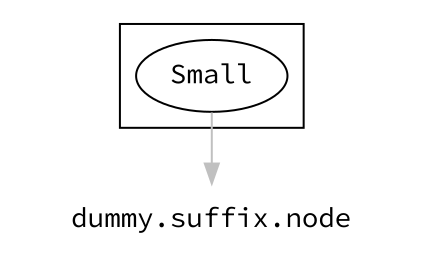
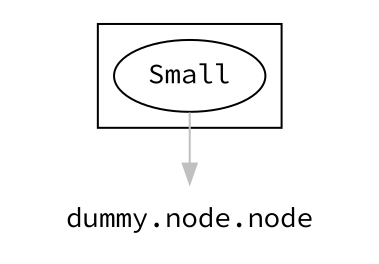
(212, 220) -> (190, 220)
